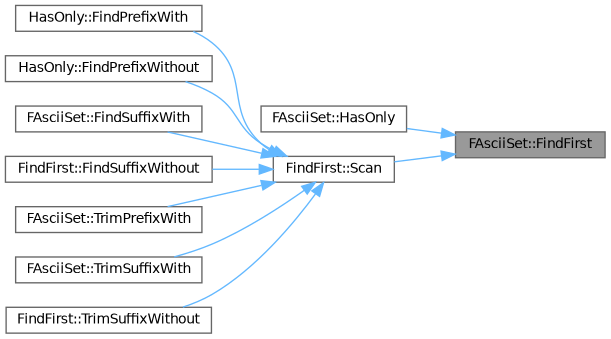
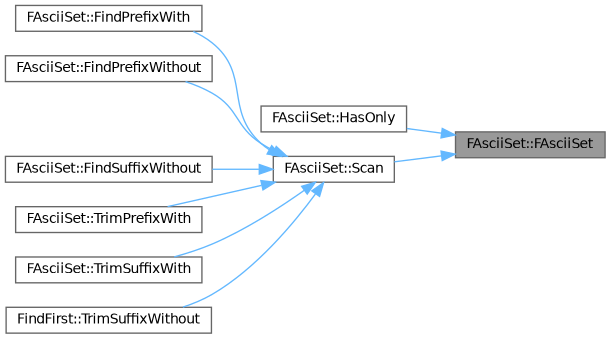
(109, 18) -> (109, 18)
(109, 69) -> (109, 69)
(109, 119) -> none
(530, 145) -> (530, 145)
(109, 169) -> (109, 169)
(334, 169) -> (334, 169)
